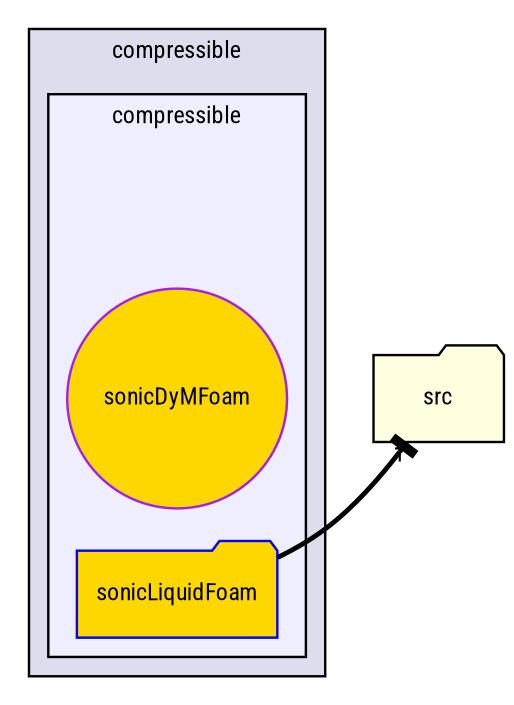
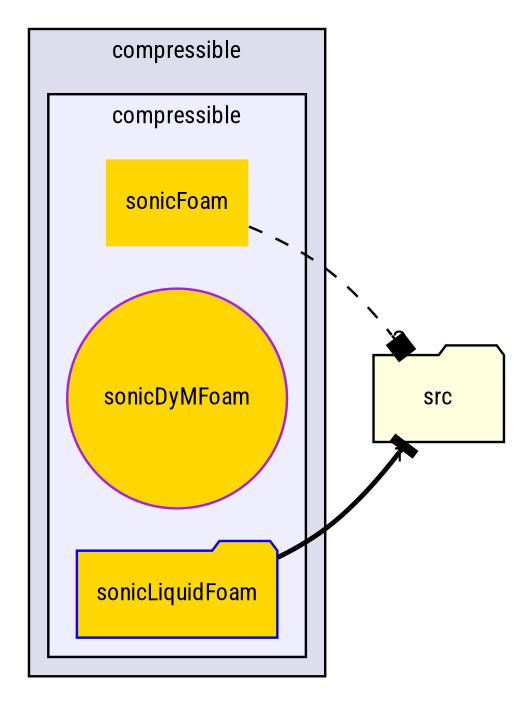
none -> (177, 203)
